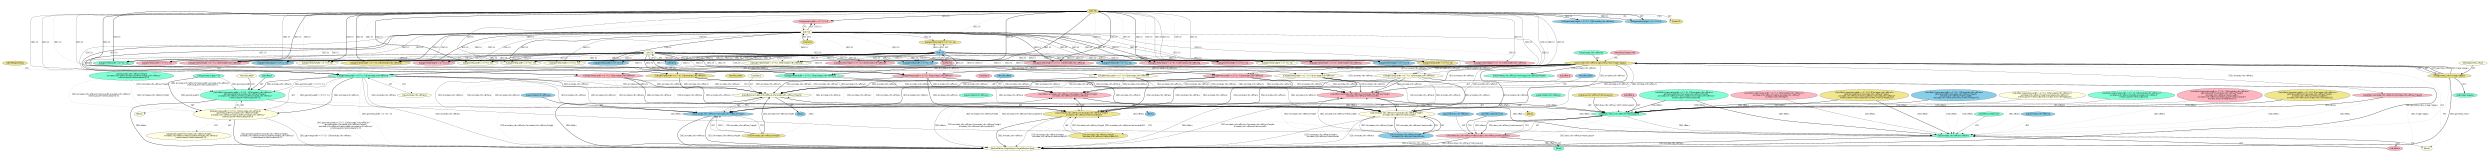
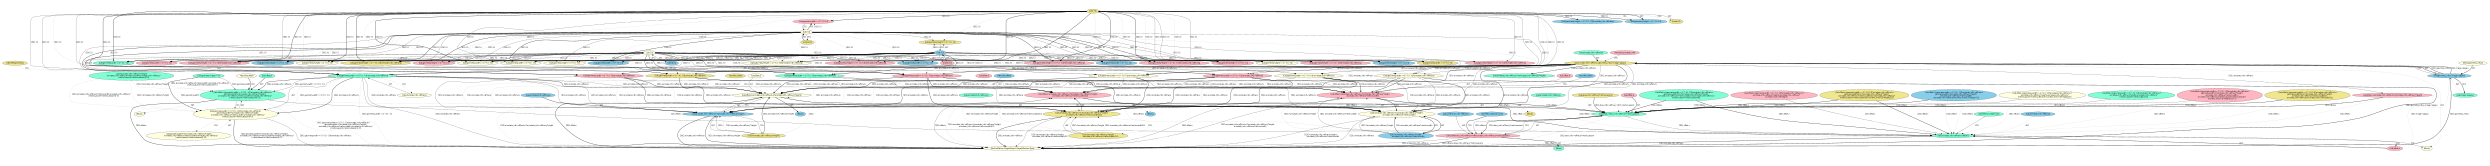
(2449, 76) -> (2449, 76)
(2222, 130) -> (2456, 87)
